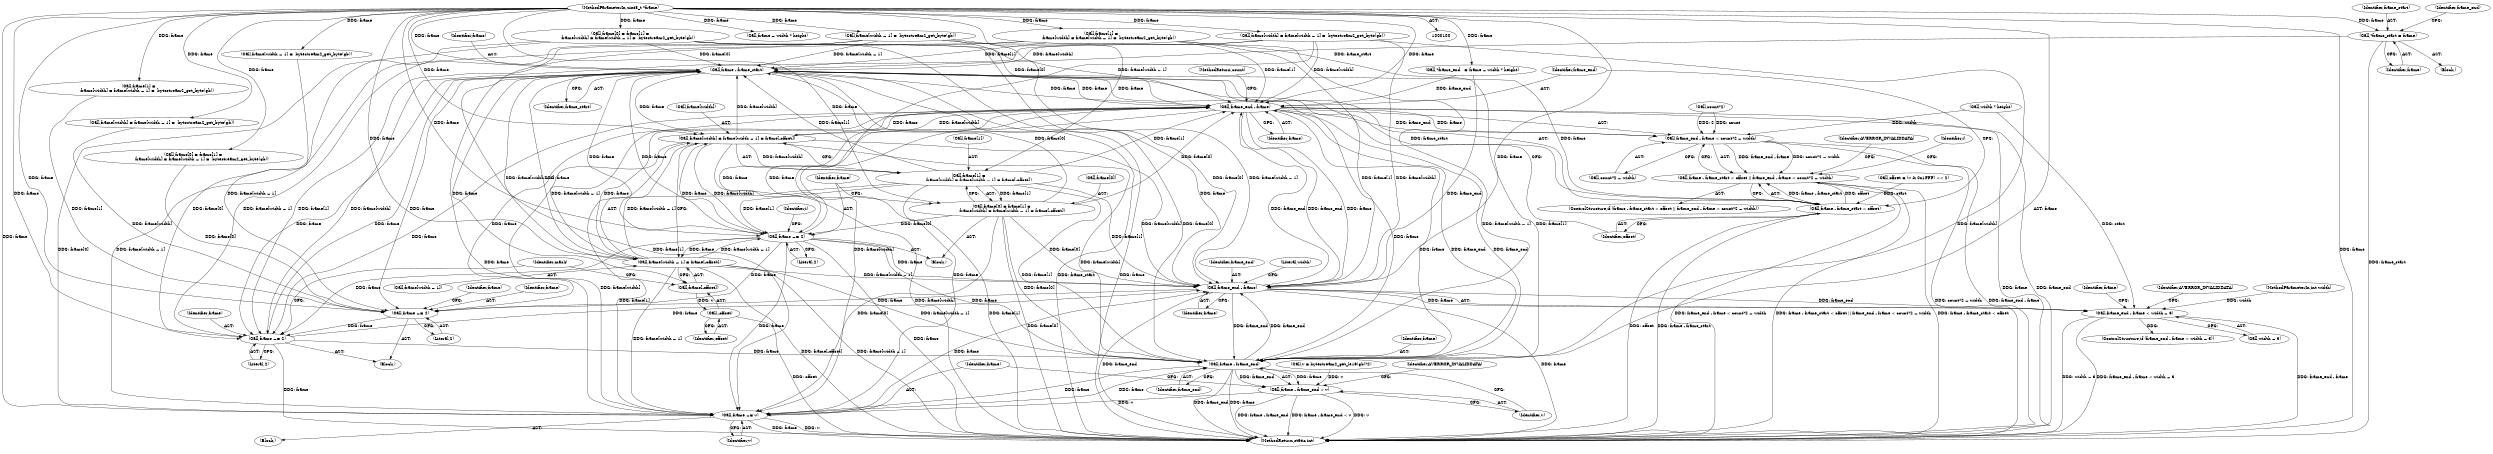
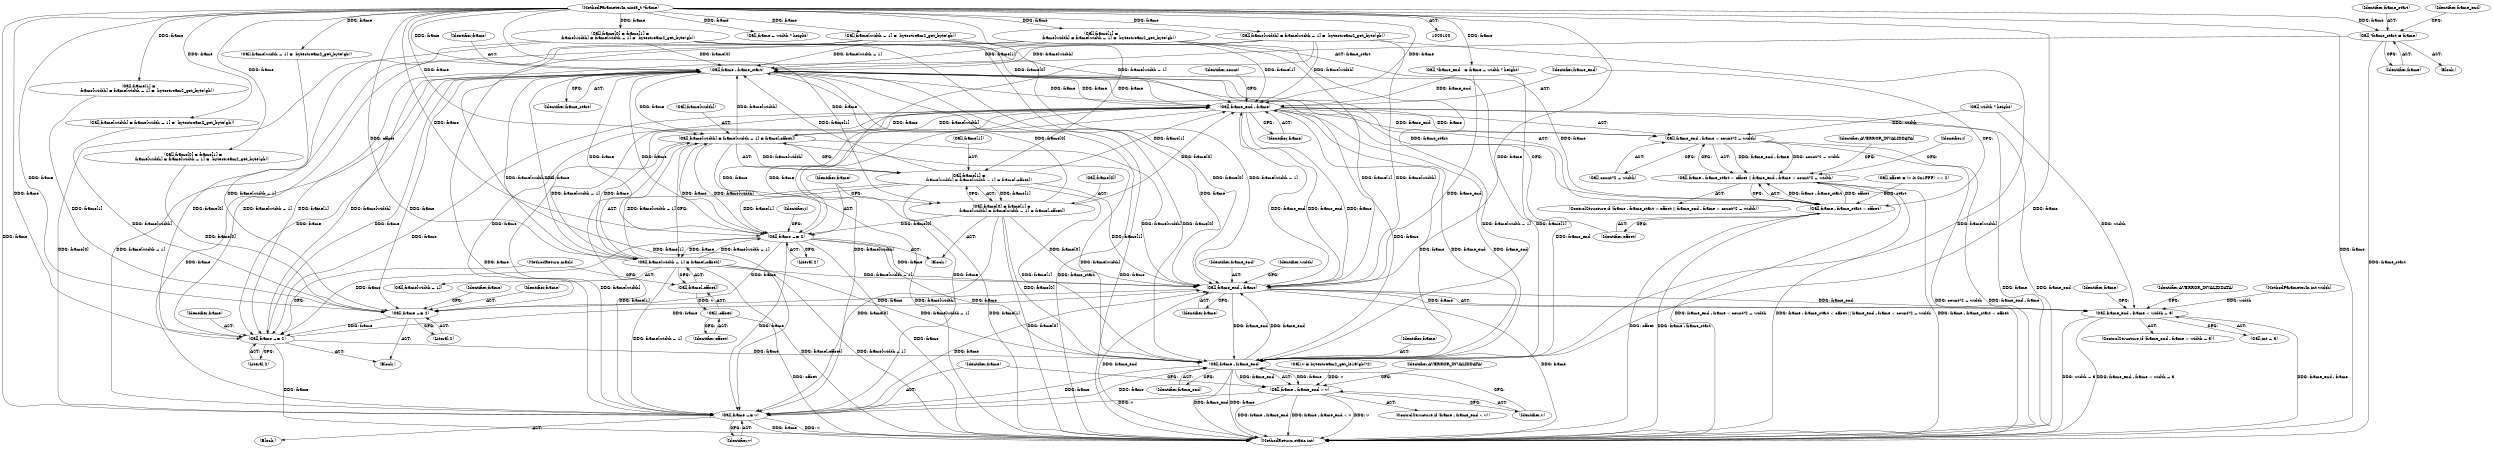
(1353, 54) -> (1353, 54)
(1222, 70) -> (1222, 70)
(1711, 107) -> none
(382, 139) -> (382, 139)
(461, 167) -> (188, 255)
(2045, 209) -> (2045, 209)
(2114, 224) -> (2114, 224)
(550, 262) -> (550, 262)
(1296, 262) -> (1296, 262)
(538, 274) -> (554, 282)
none -> (1553, 325)
(2153, 326) -> (2153, 326)
(2264, 339) -> (2264, 339)
none -> (1443, 415)
